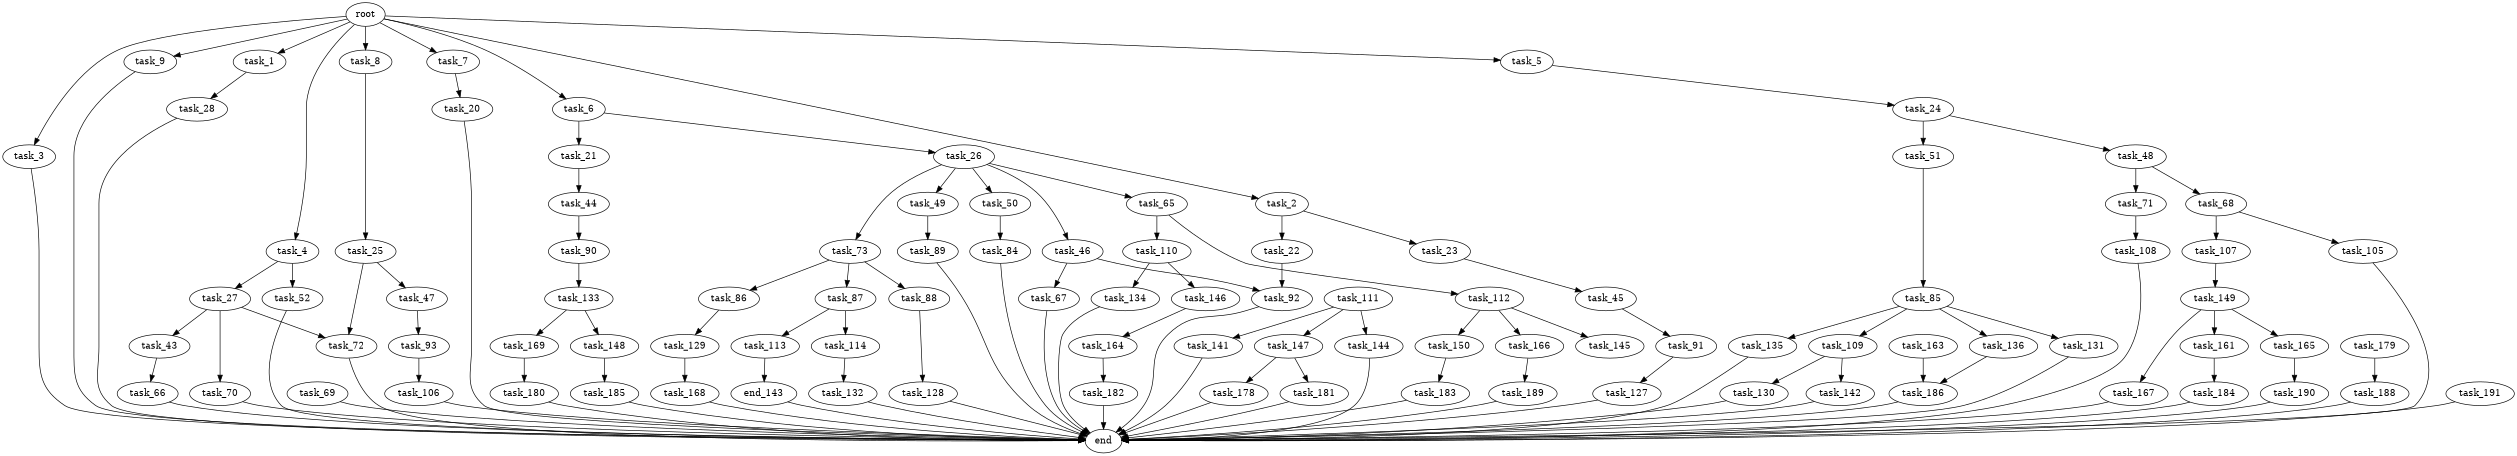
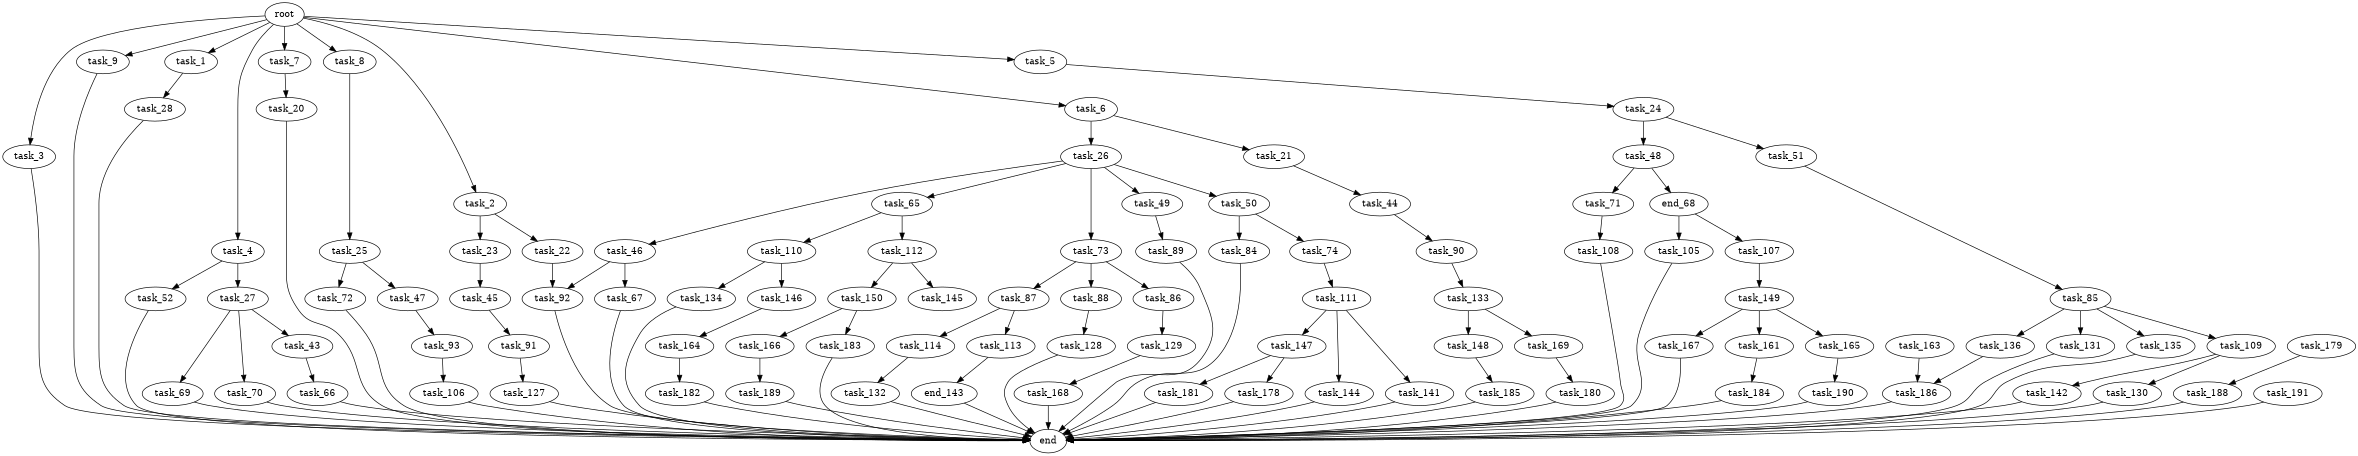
(2216, 204) -> (1679, 204)
none -> (1320, 251)
(276, 320) -> (207, 344)
(1507, 320) -> (814, 321)
